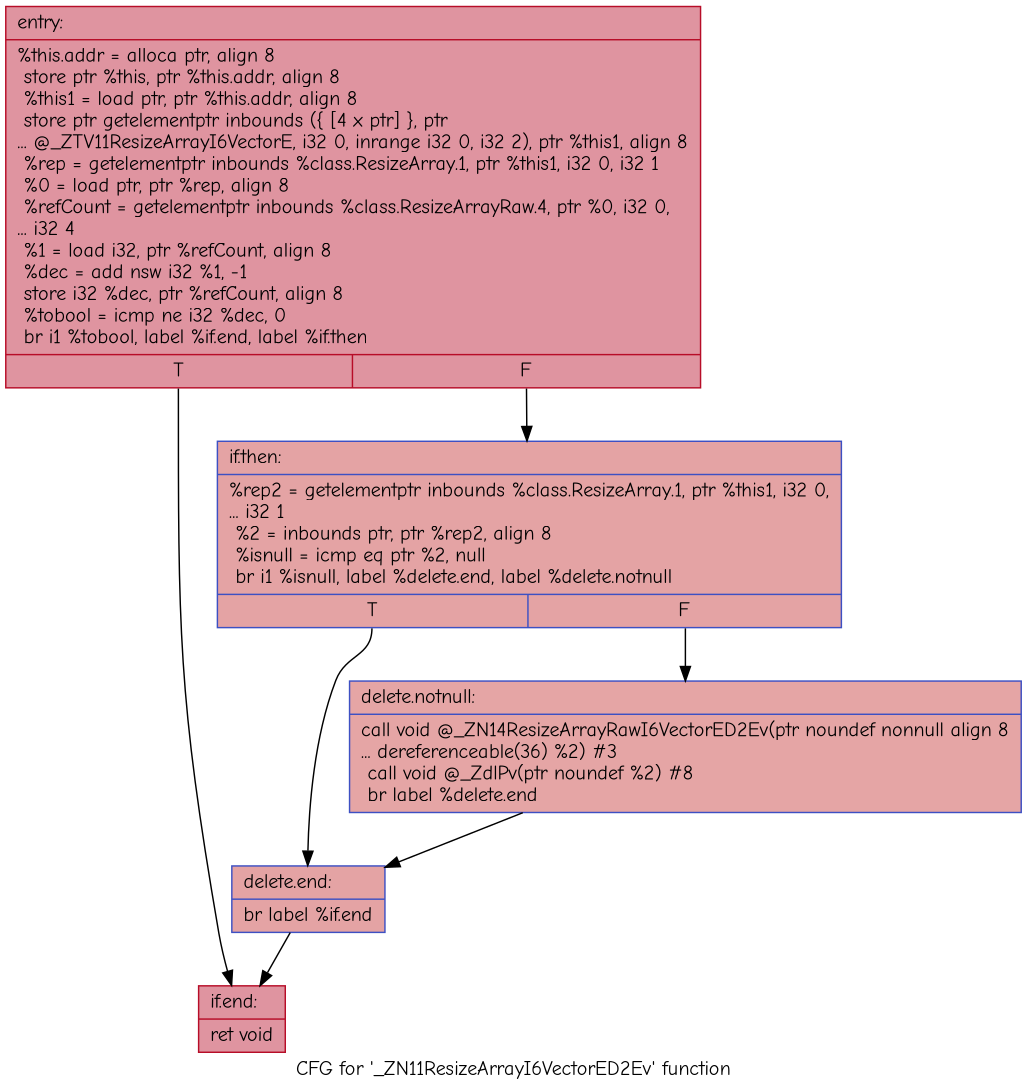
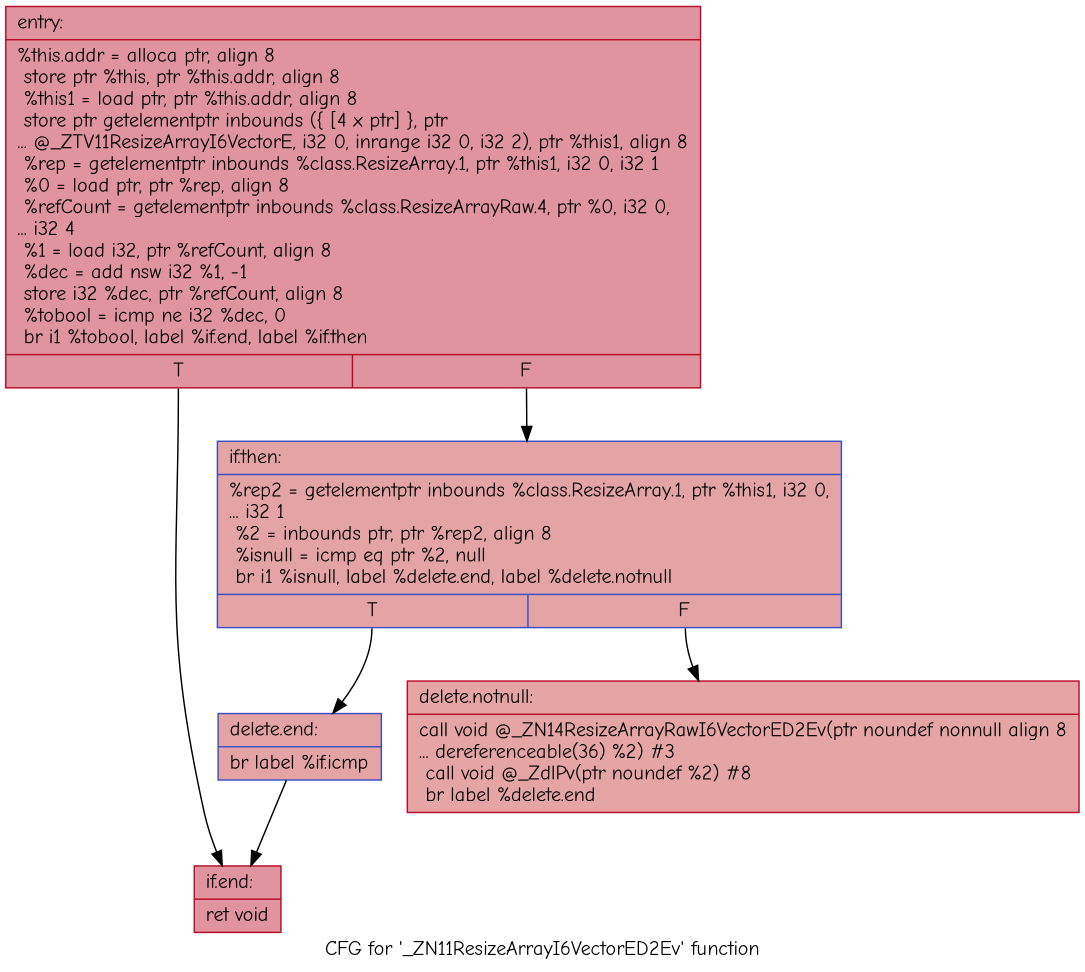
(685, 747) -> (743, 747)
(461, 837) -> none
(308, 915) -> (300, 763)
